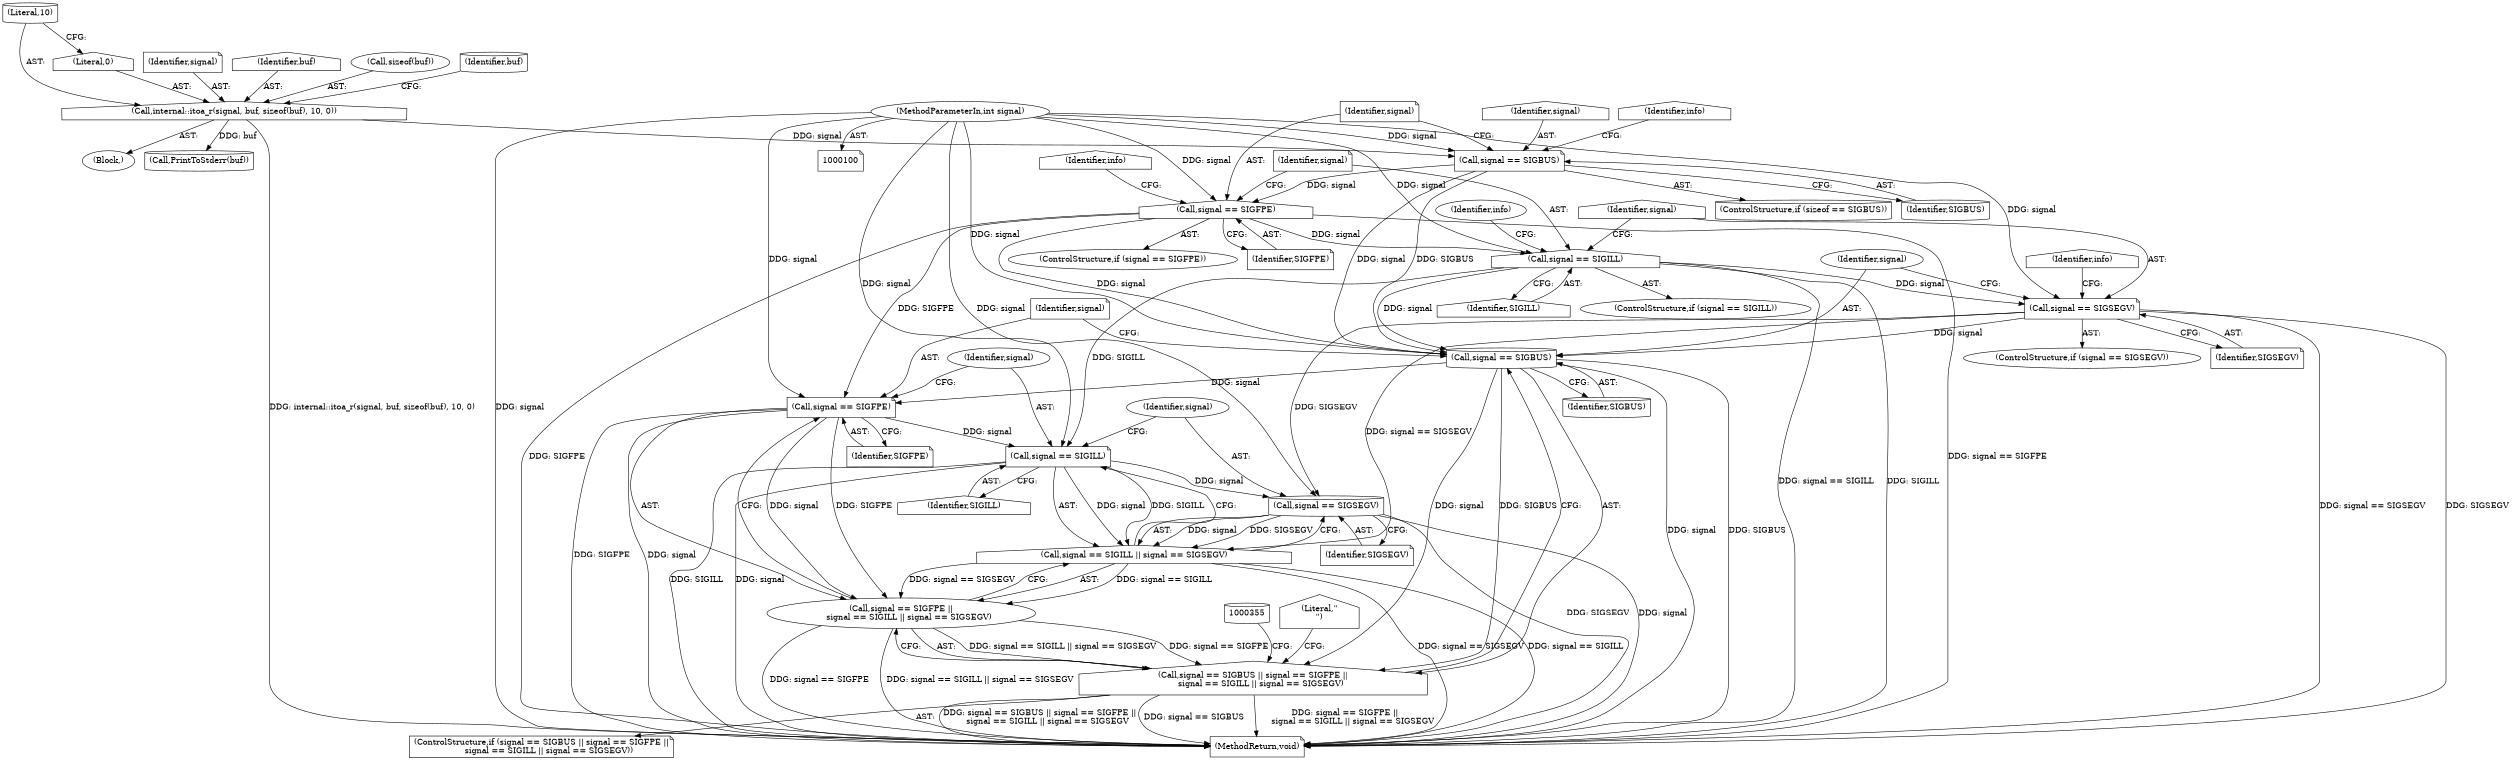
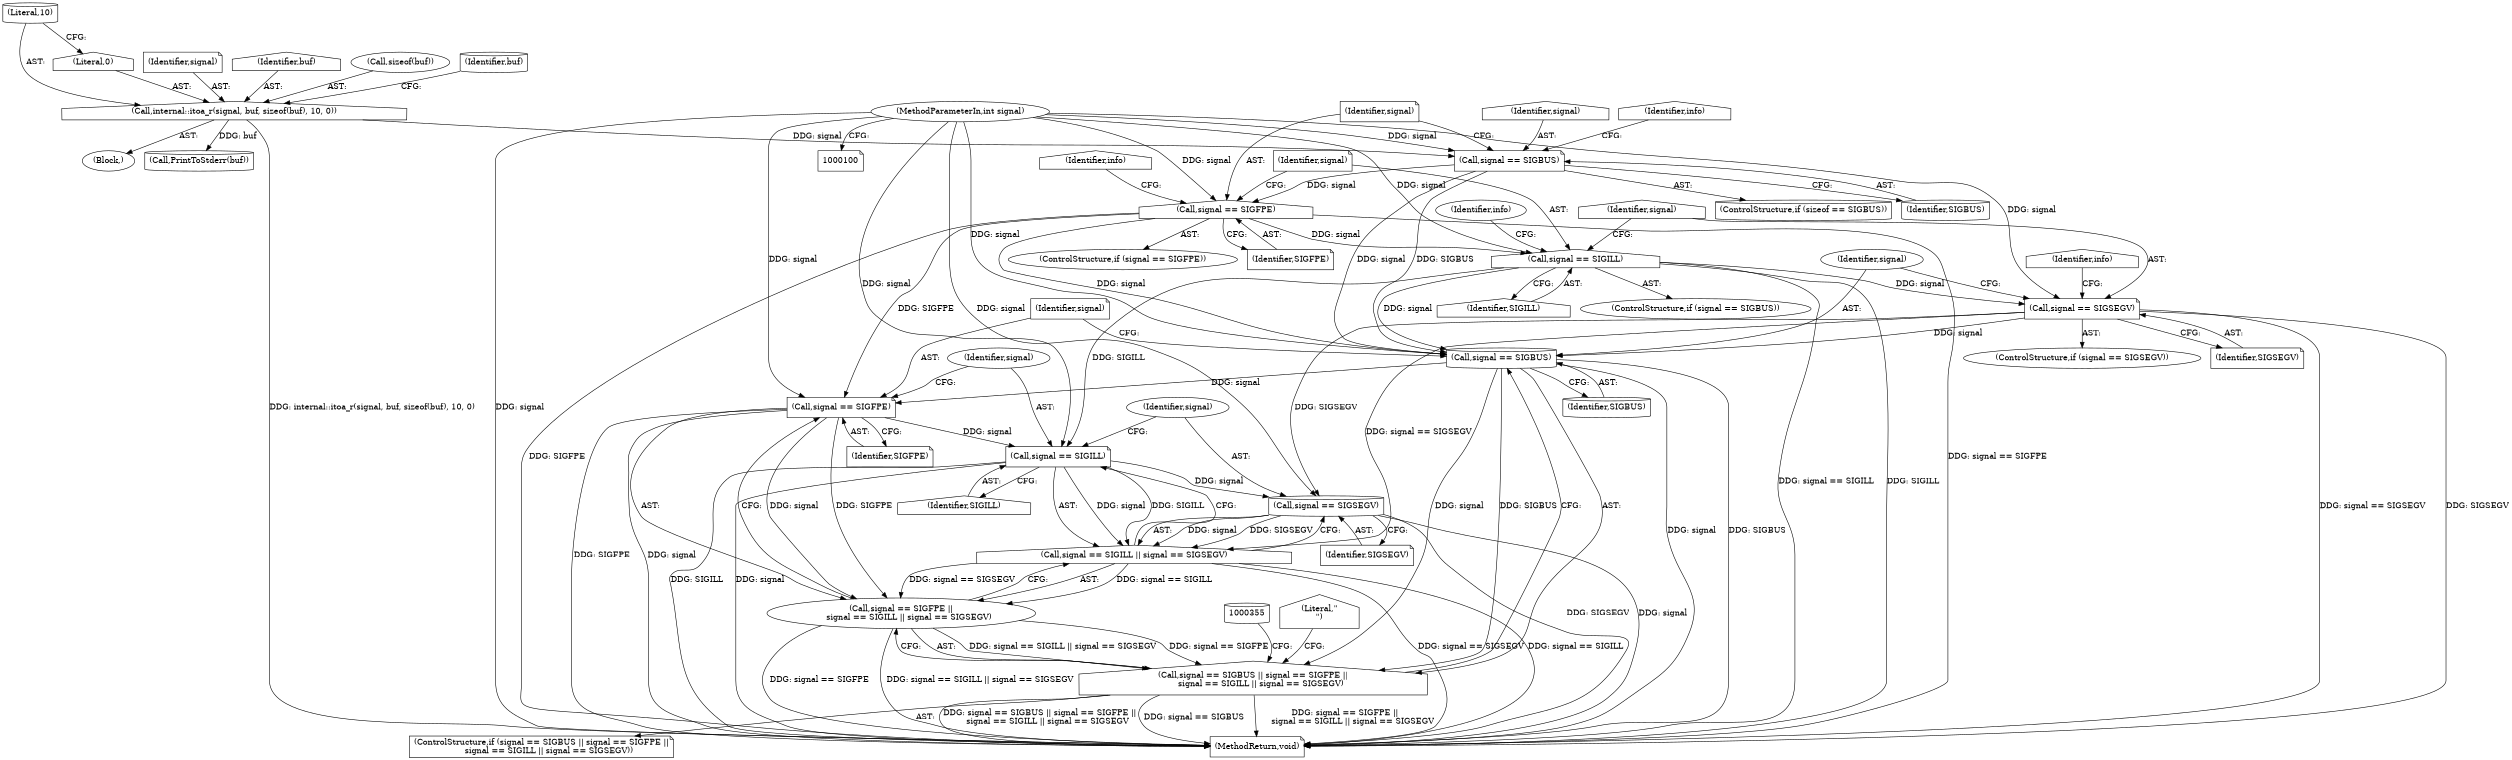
(860, 136) -> (860, 136)
(1696, 309) -> (1696, 309)
